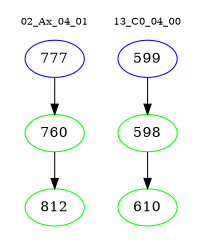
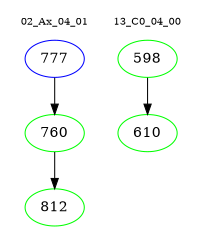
(148, 59) -> none
